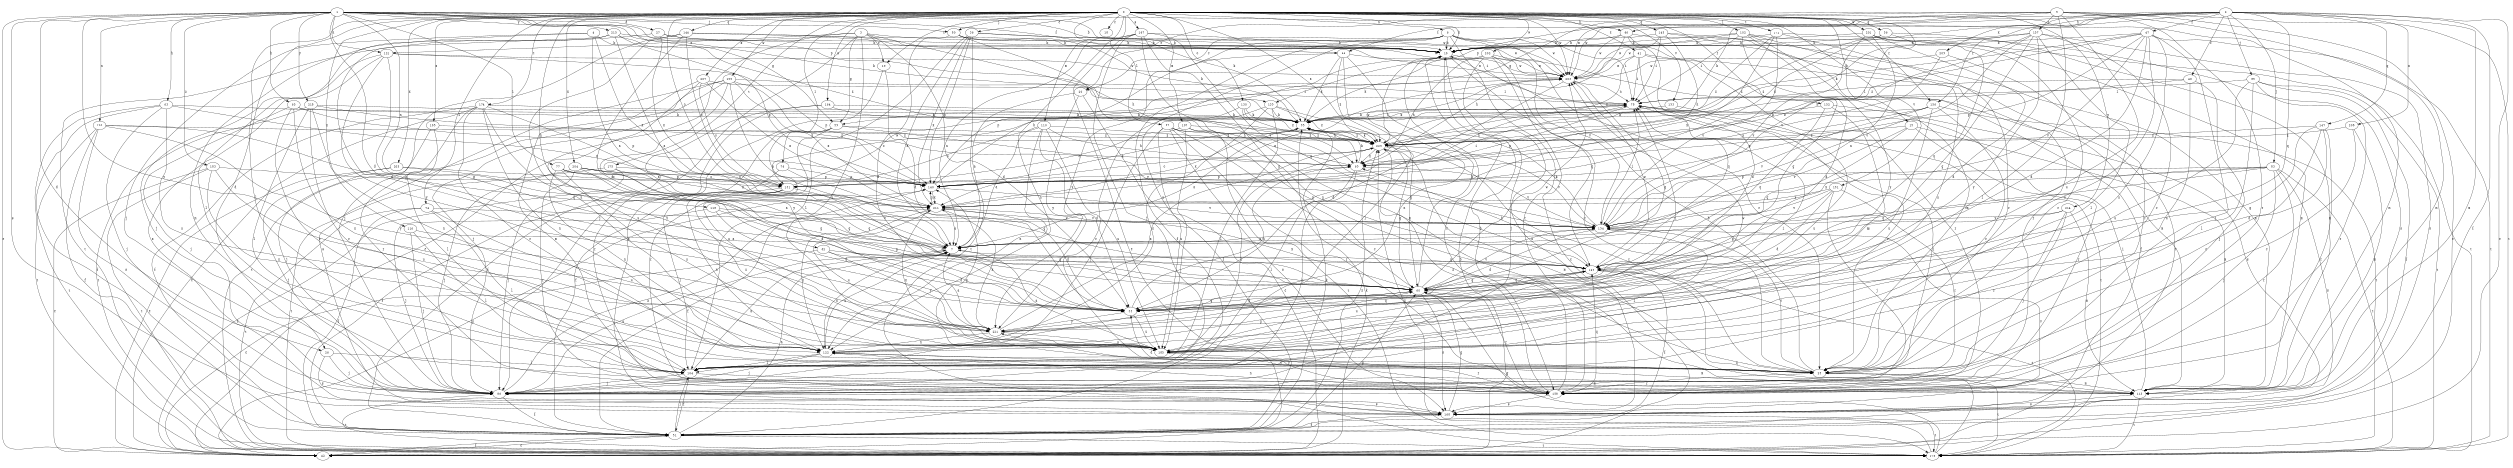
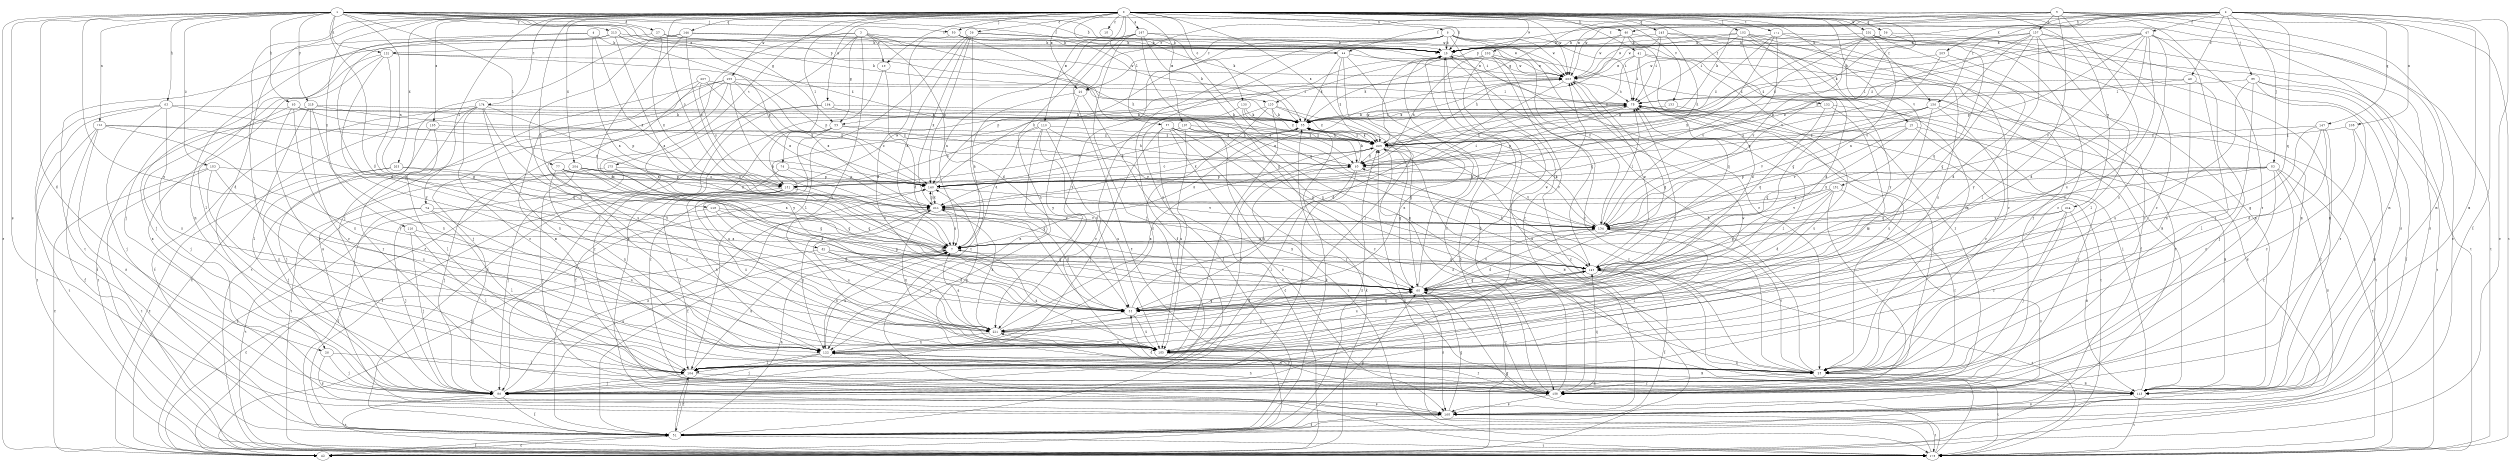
(903, 15) -> (1056, 30)
